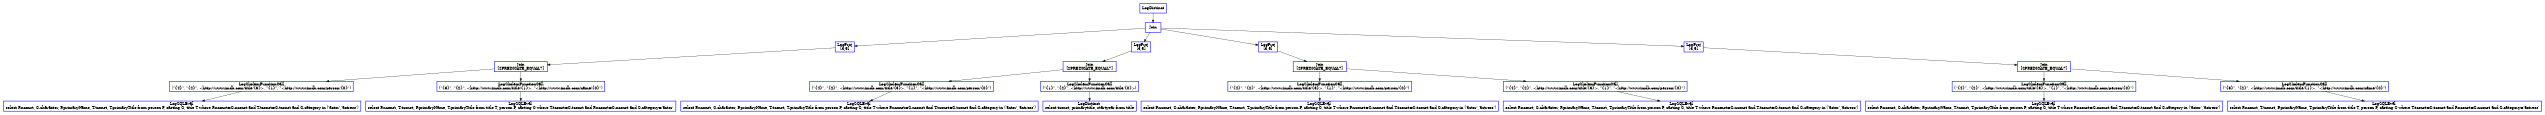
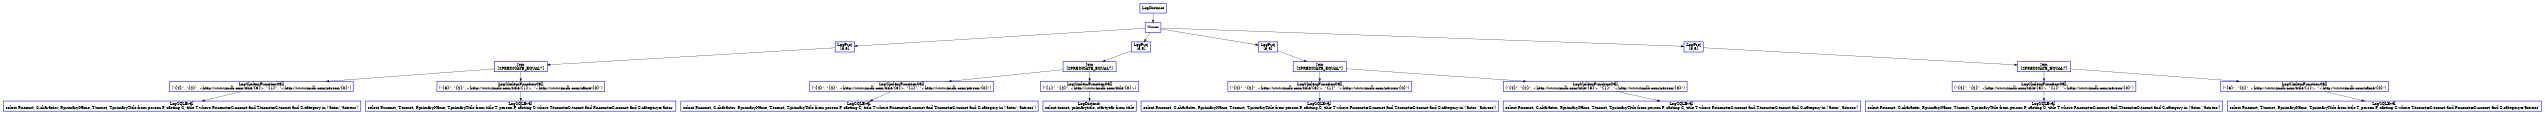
(1153, 27) -> (1153, 27)
